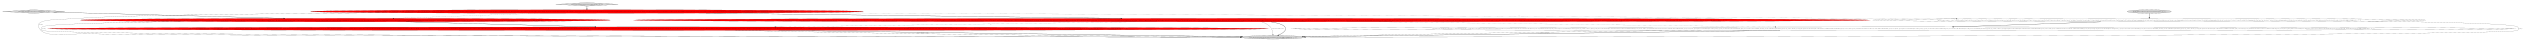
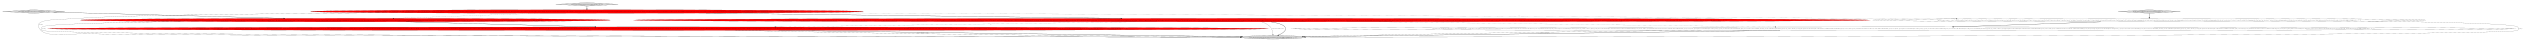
(2149, 12) -> (2149, 12)
